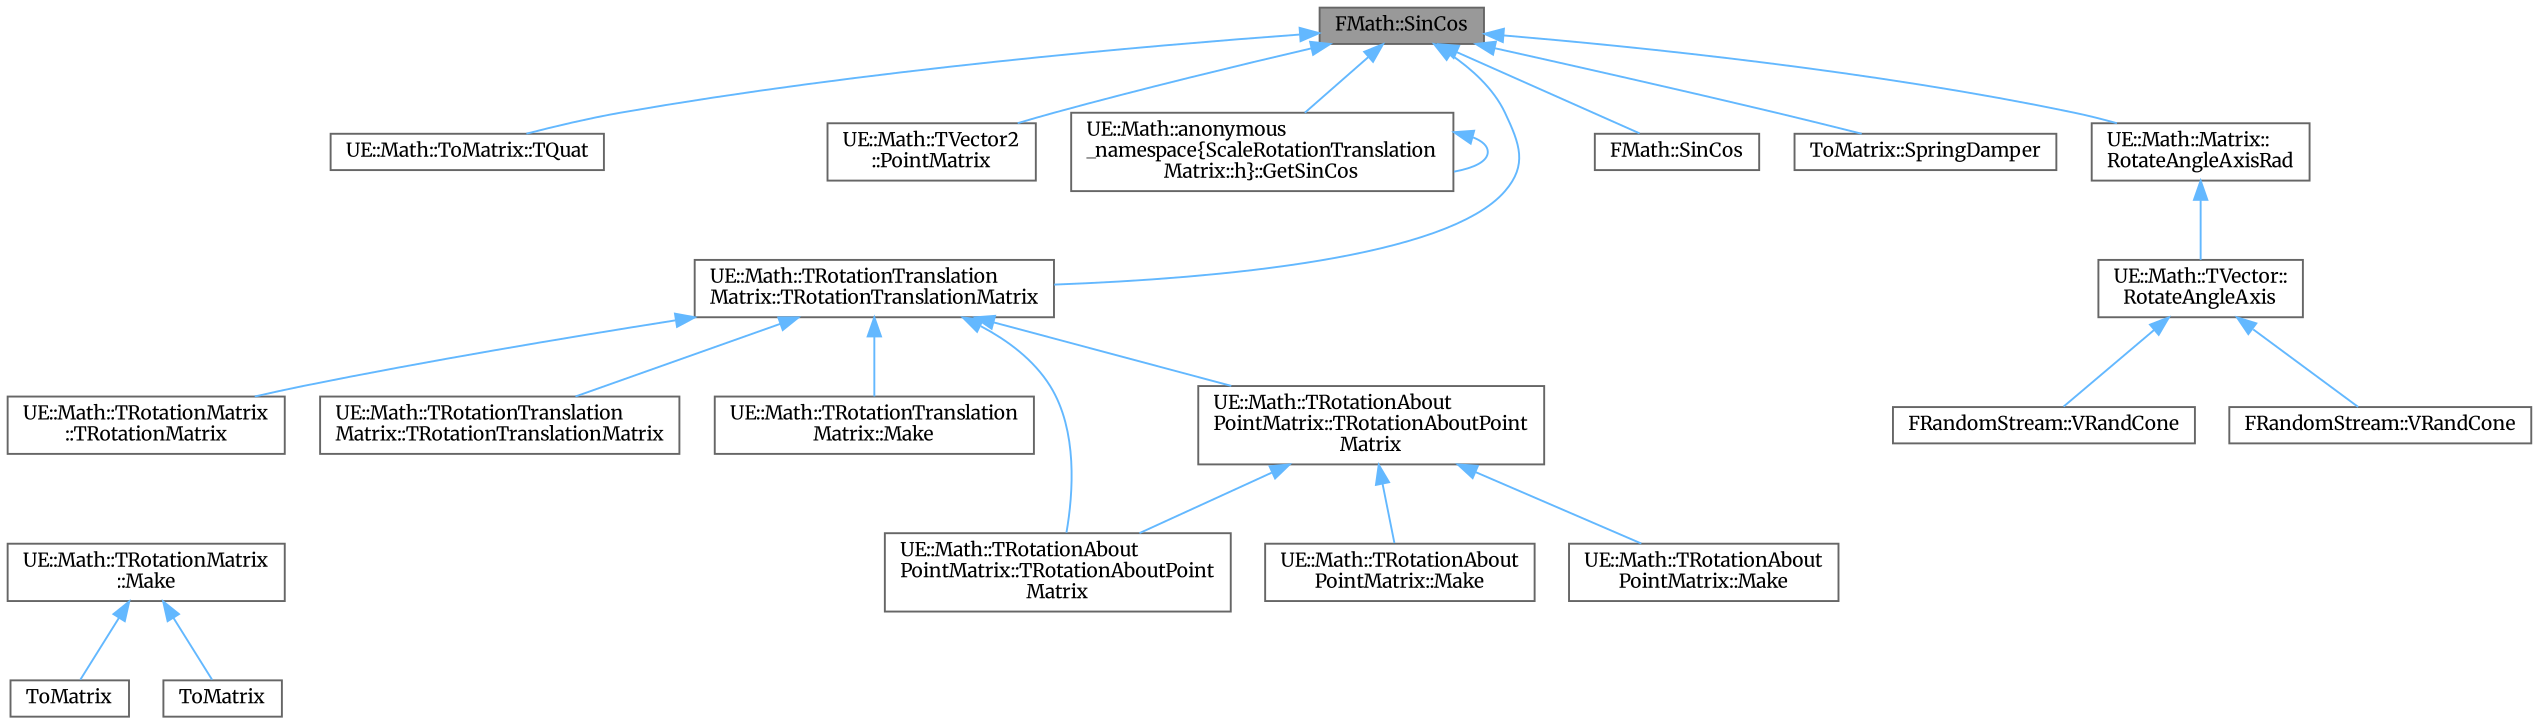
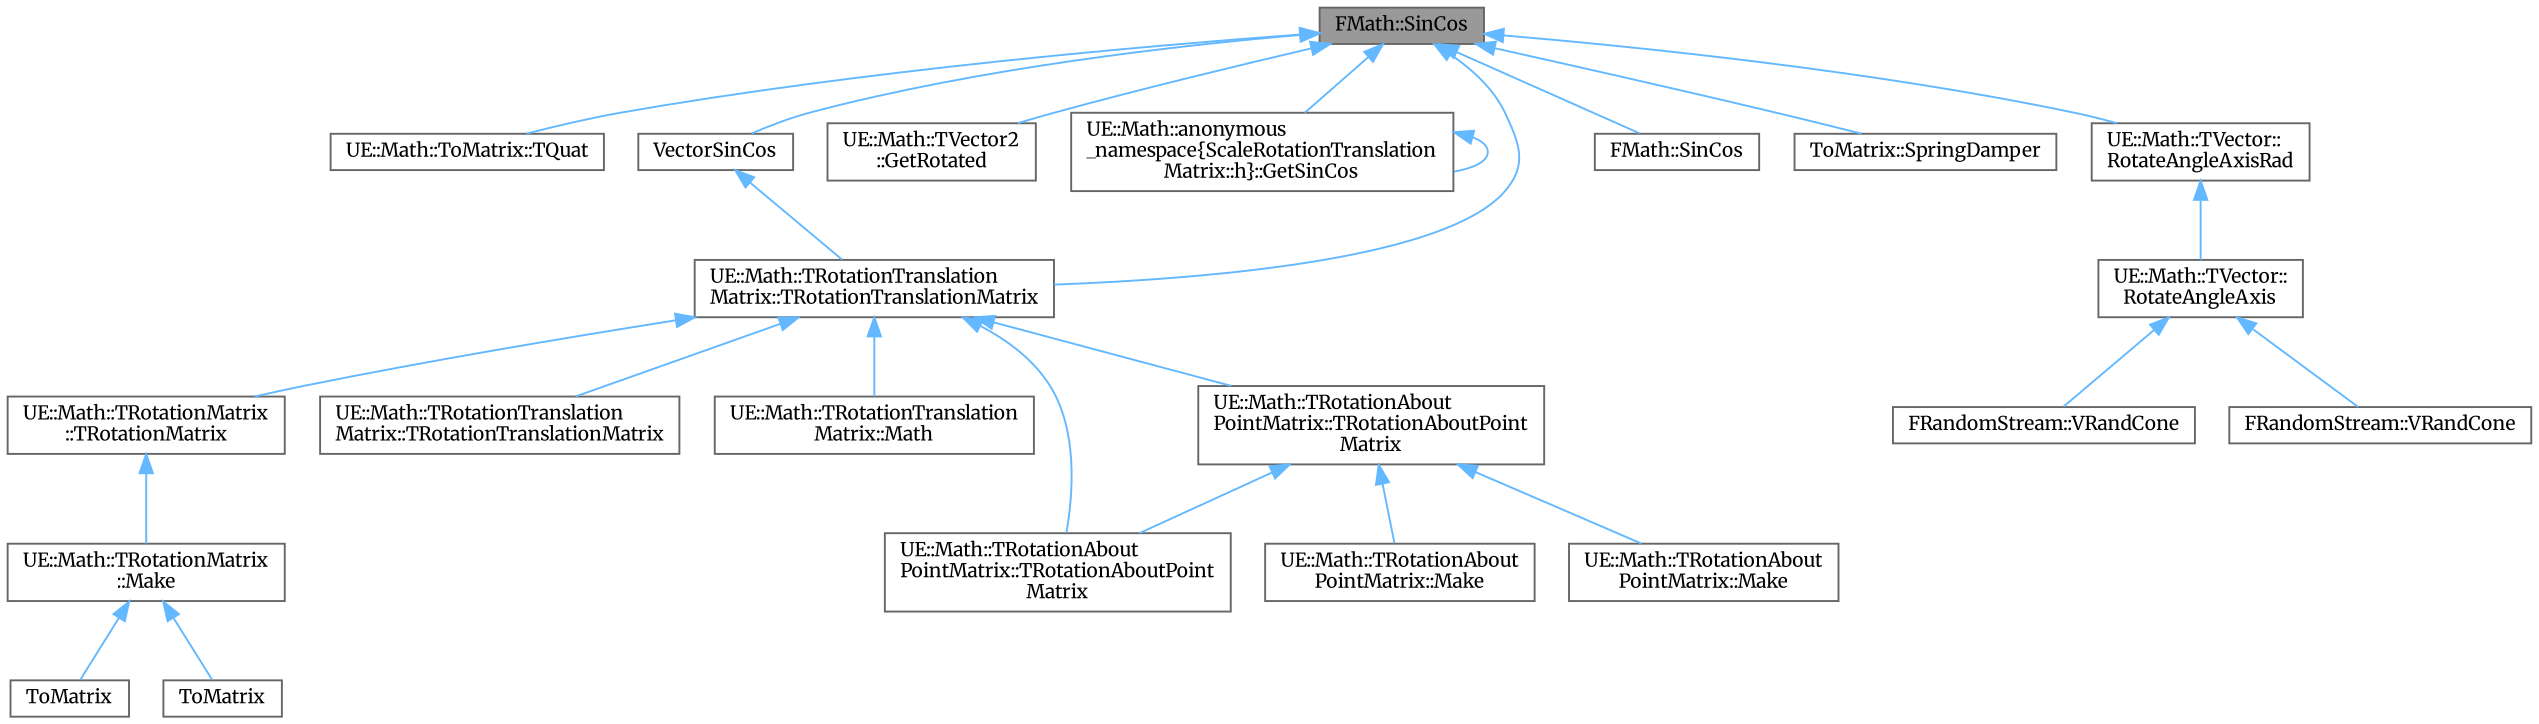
none -> (716, 152)
(932, 152) -> (932, 152)
(2201, 152) -> (2201, 152)
(874, 425) -> (874, 425)
none -> (146, 509)
